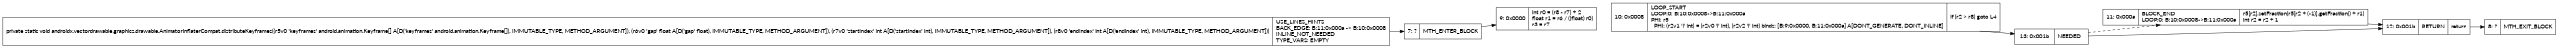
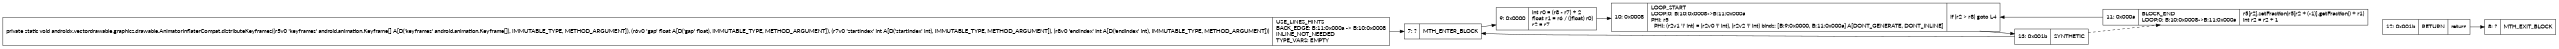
none -> (1602, 18)
(2373, 24) -> (2054, 17)
(1541, 25) -> (1541, 25)
(2233, 33) -> (1750, 36)
(2069, 37) -> (2069, 37)
